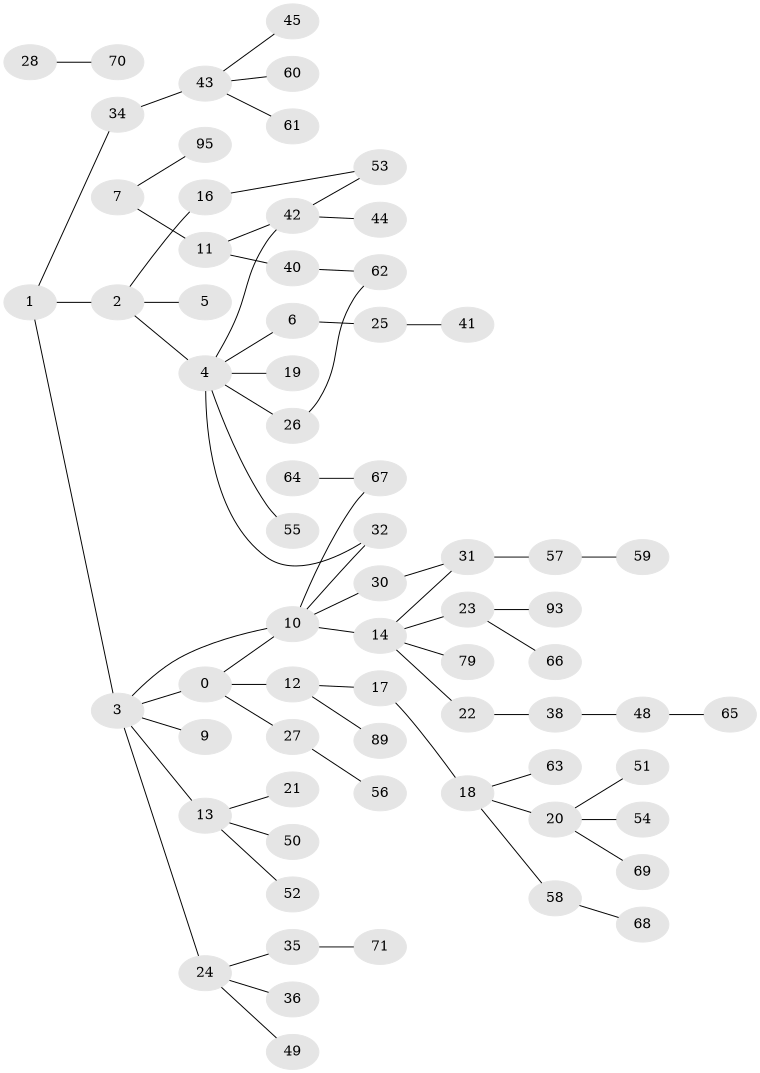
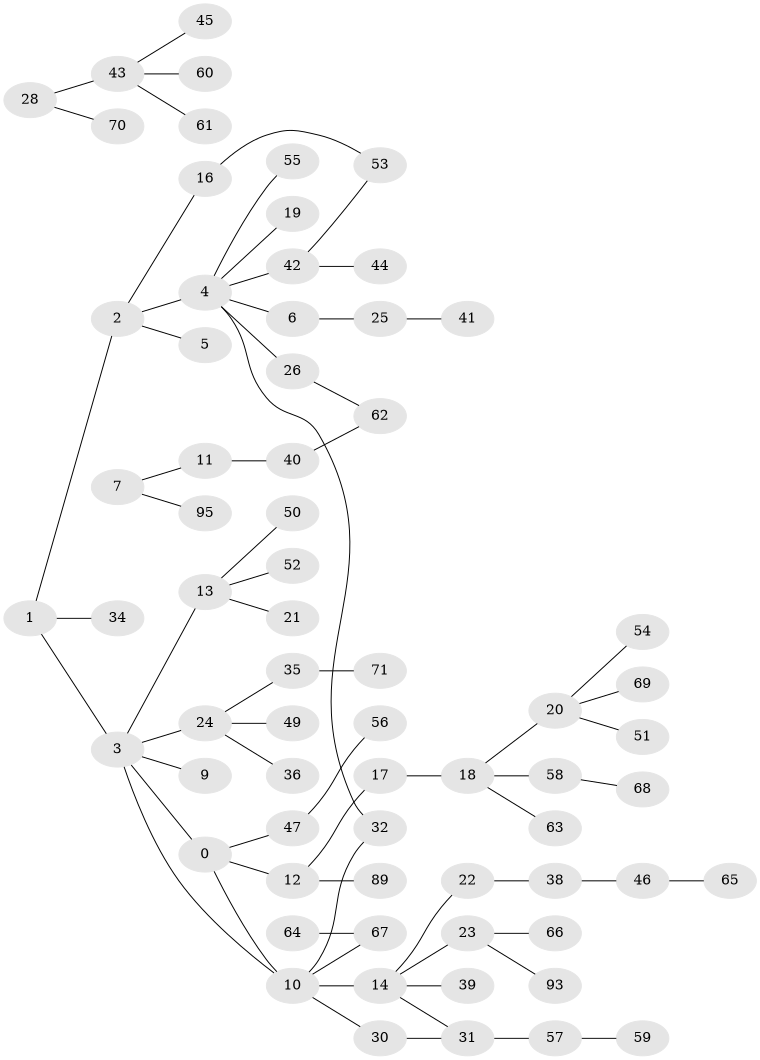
(161, 99) -> (74, 87)
(249, 233) -> none
(468, 662) -> (468, 986)
(643, 715) -> (643, 881)
(293, 737) -> (293, 828)
